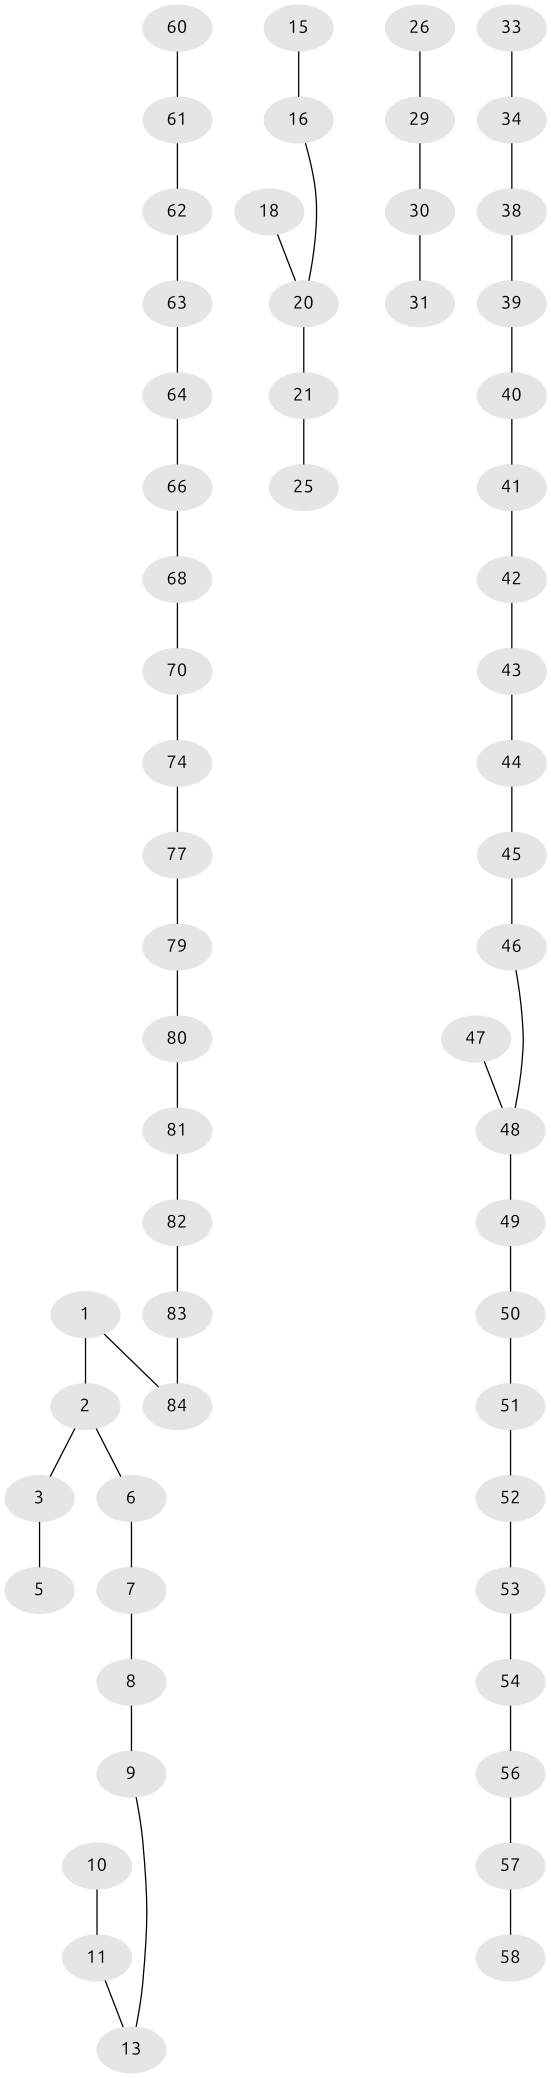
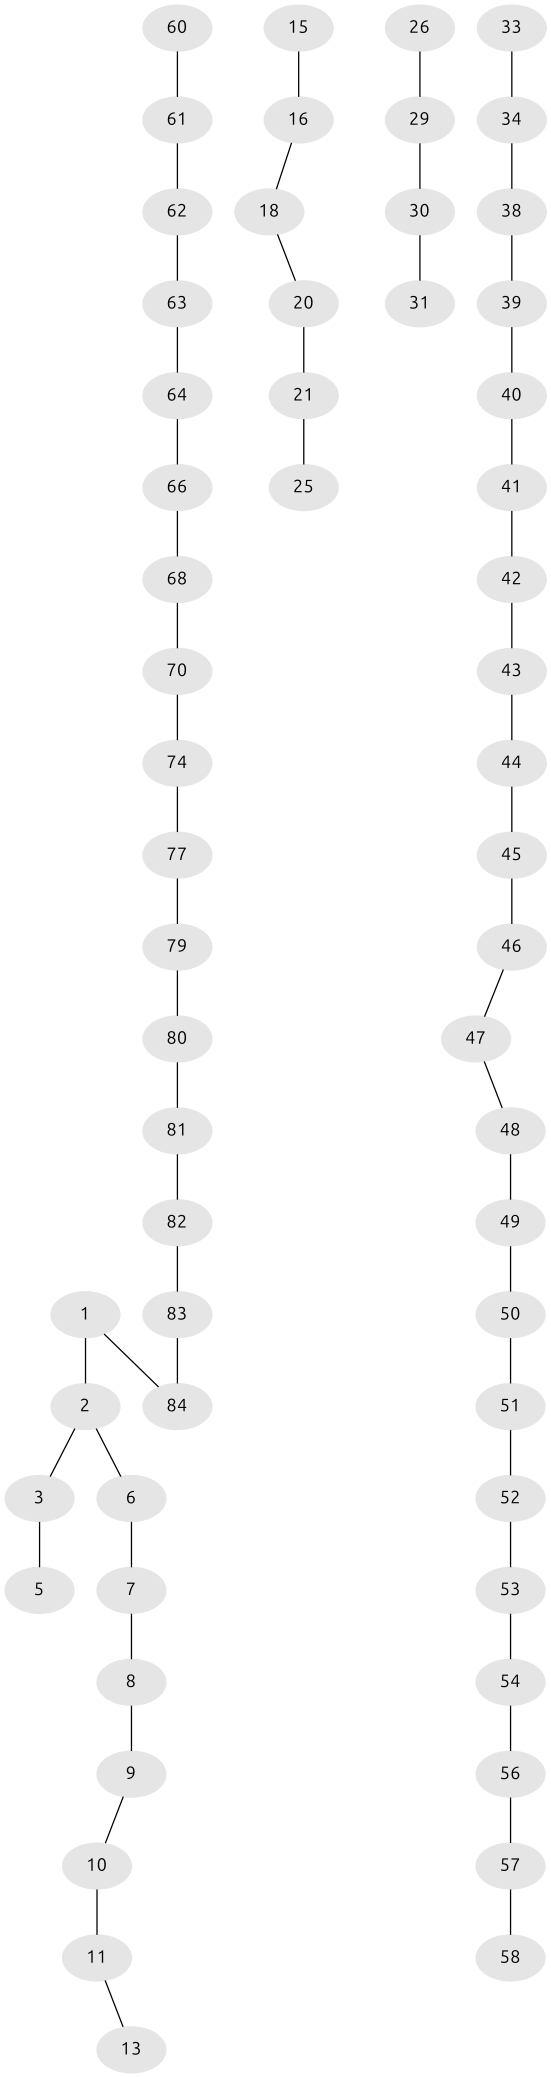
(317, 212) -> (284, 166)
(523, 1039) -> (494, 993)
(147, 1912) -> (114, 1820)
